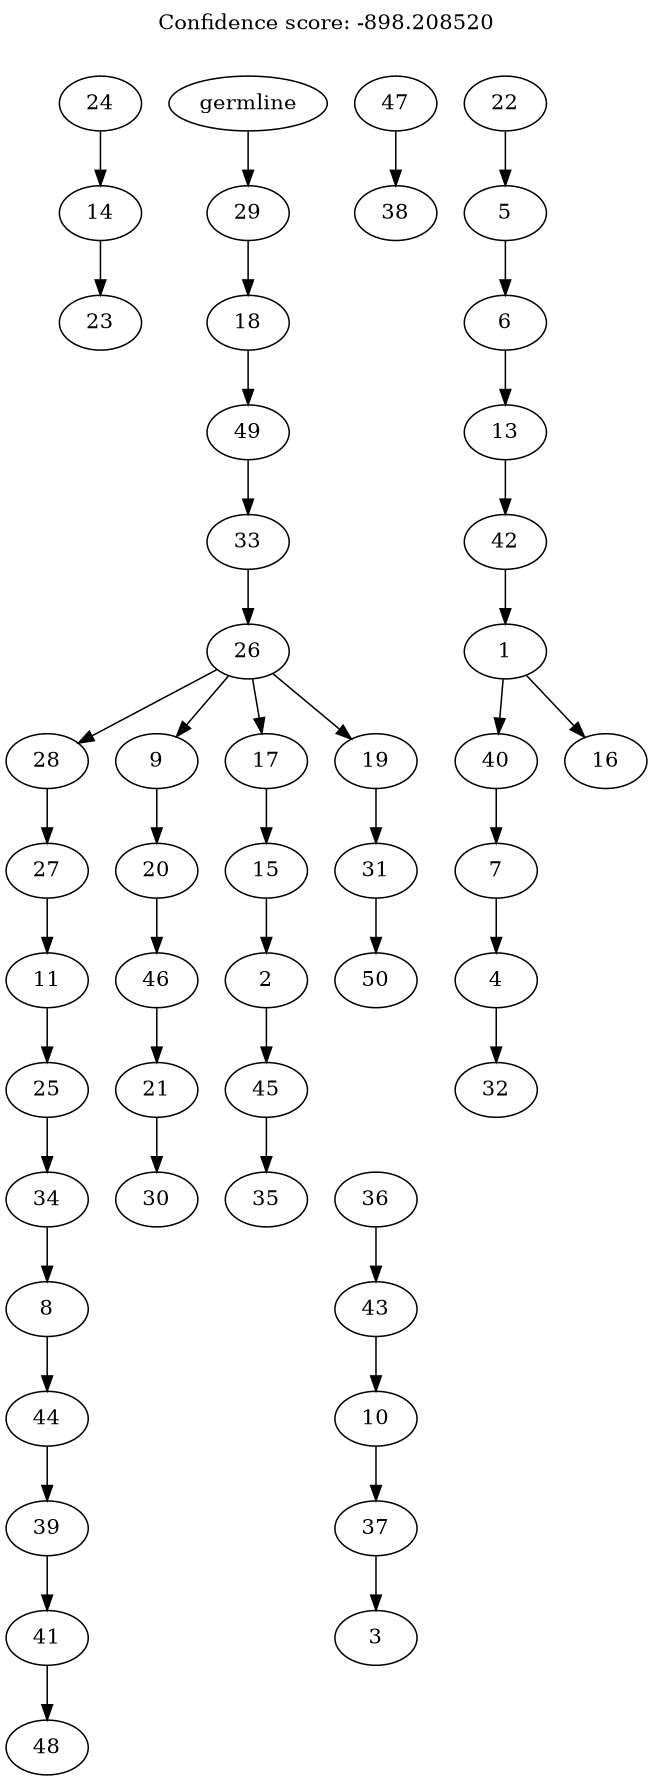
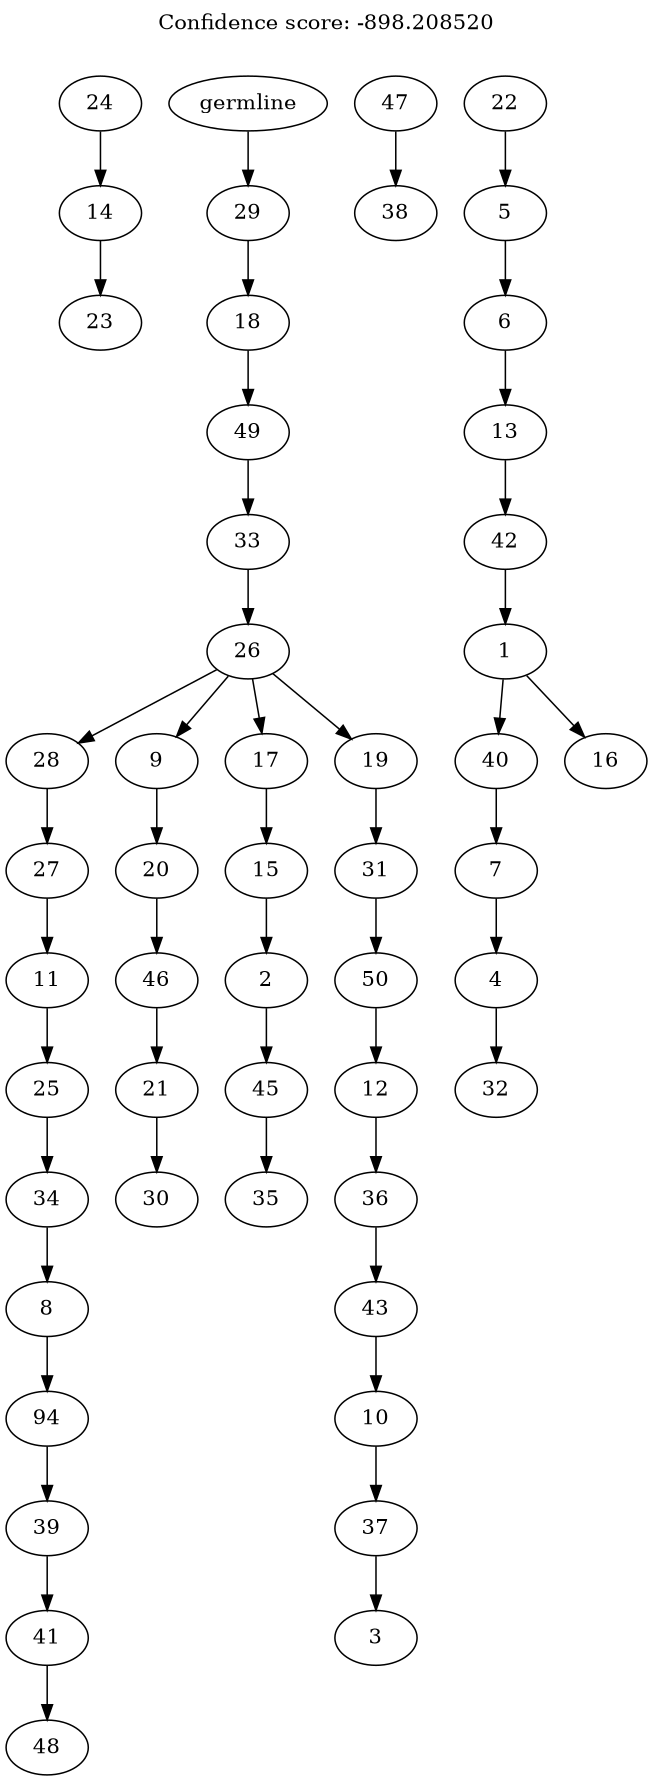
none -> (376, 1090)
(47, 1419) -> (47, 1419)
